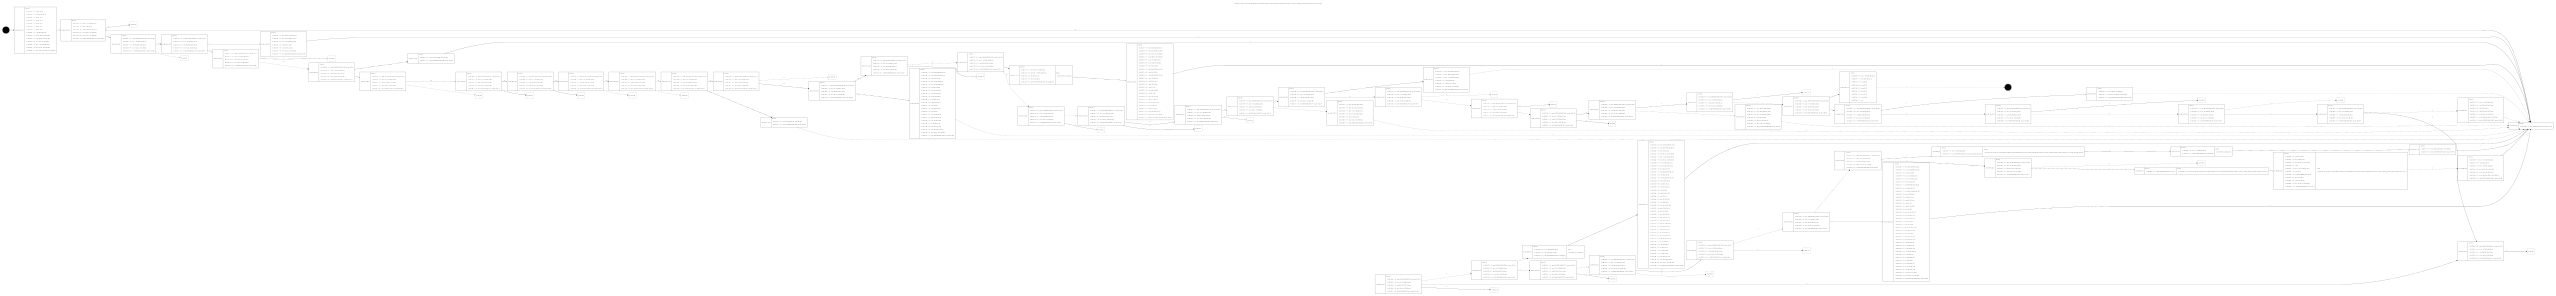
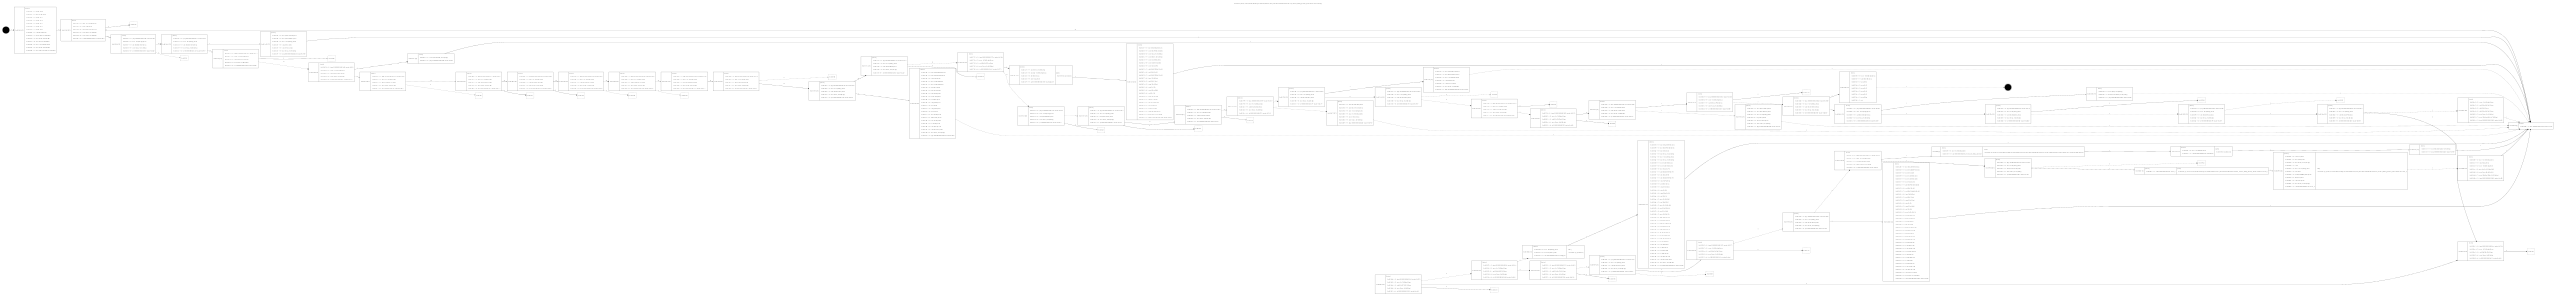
(784, 122) -> none
